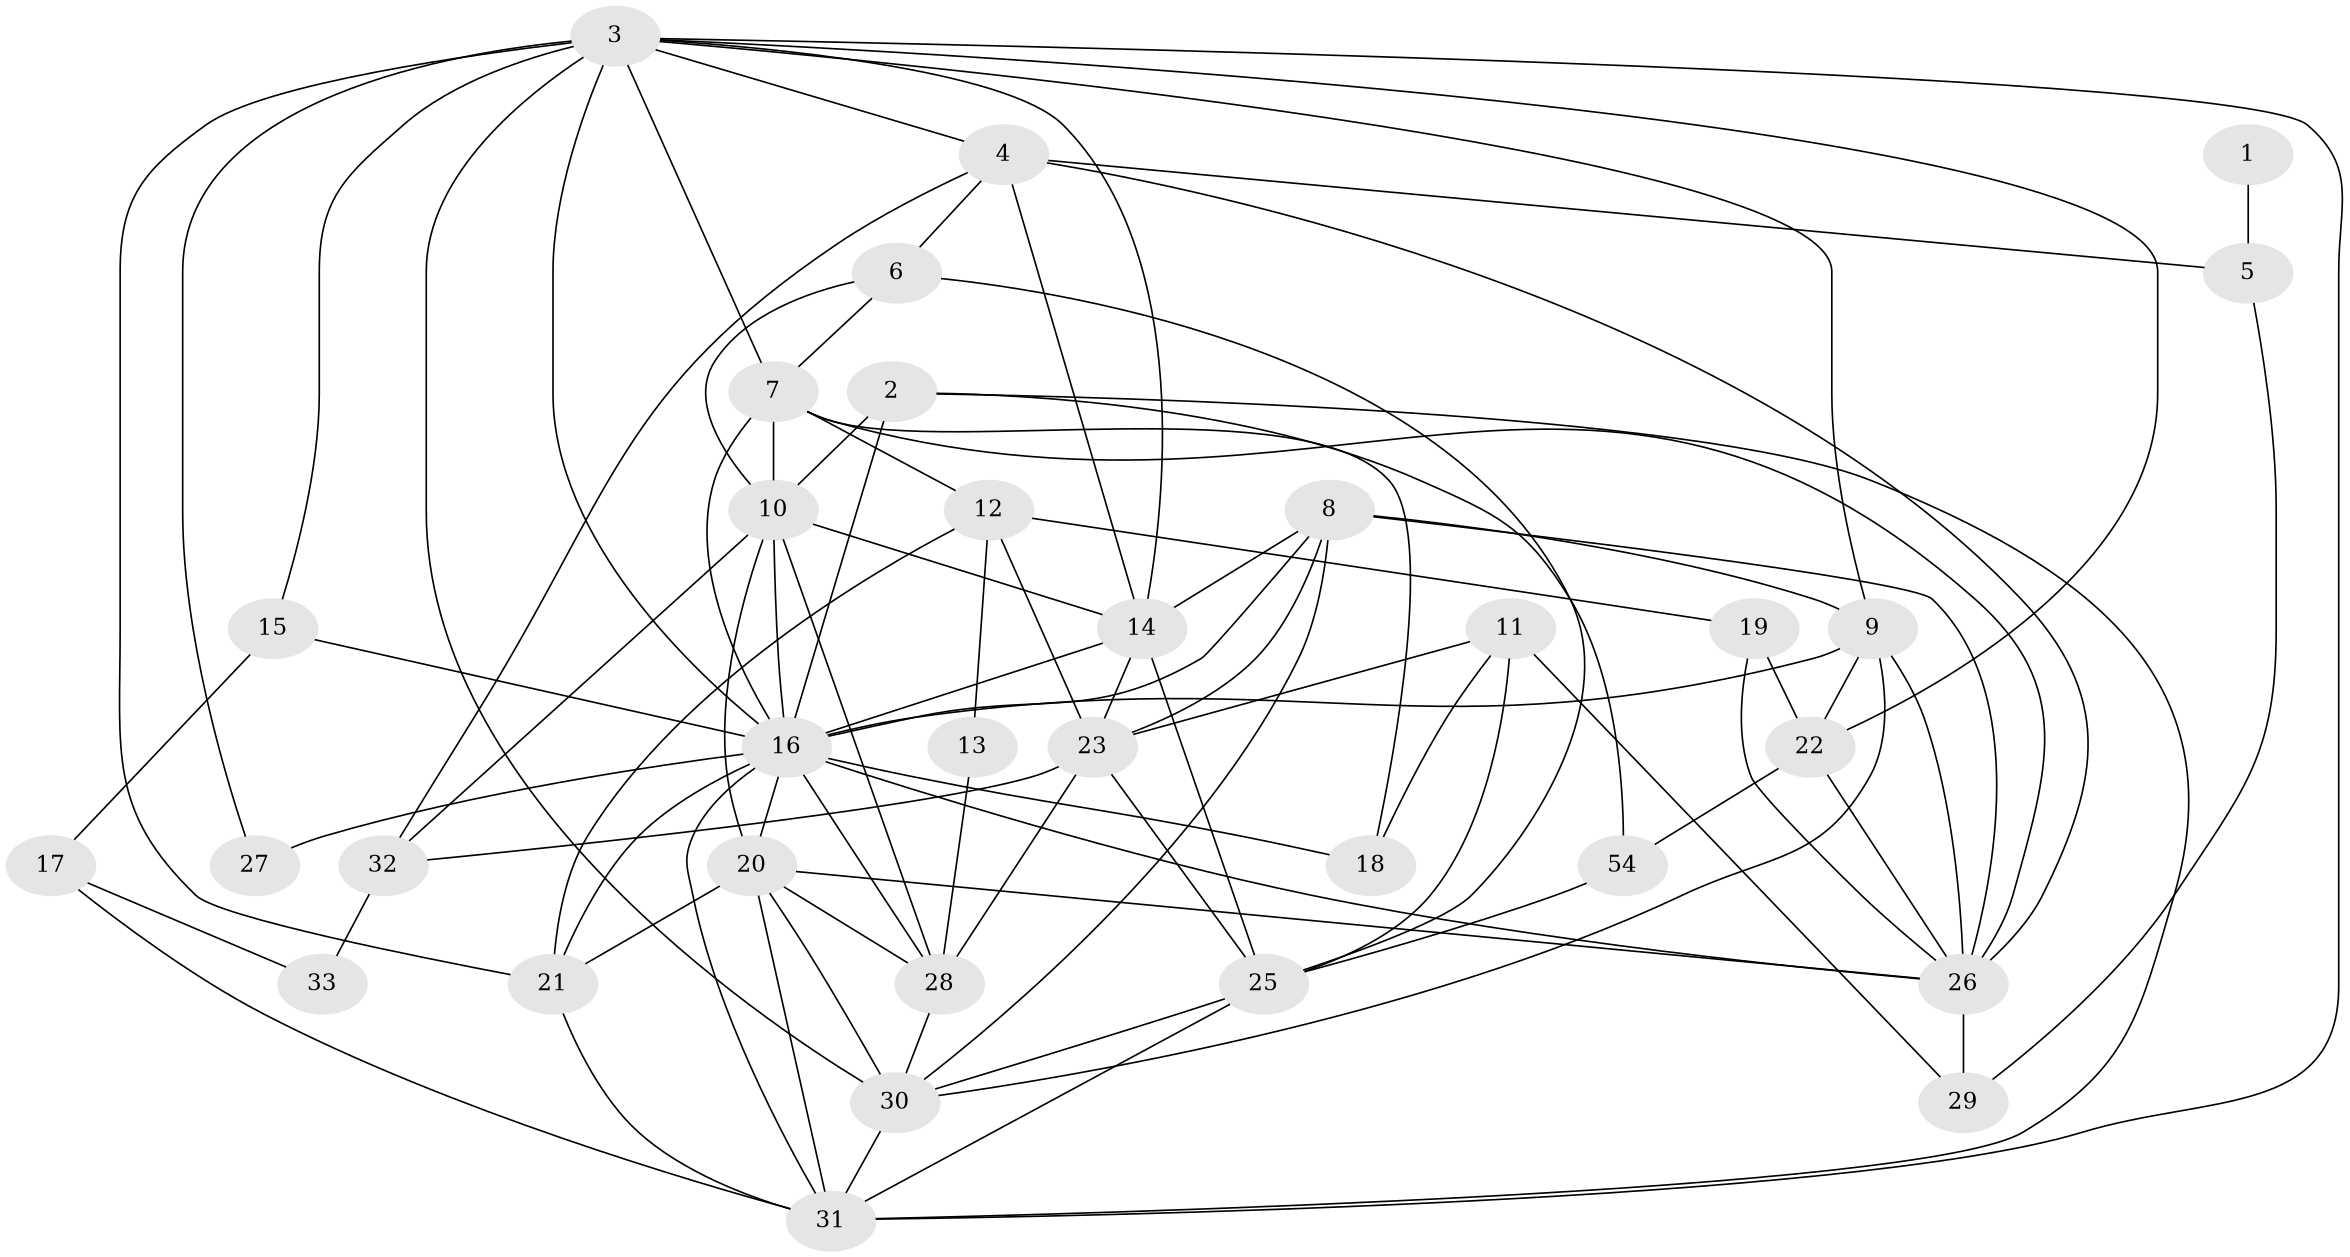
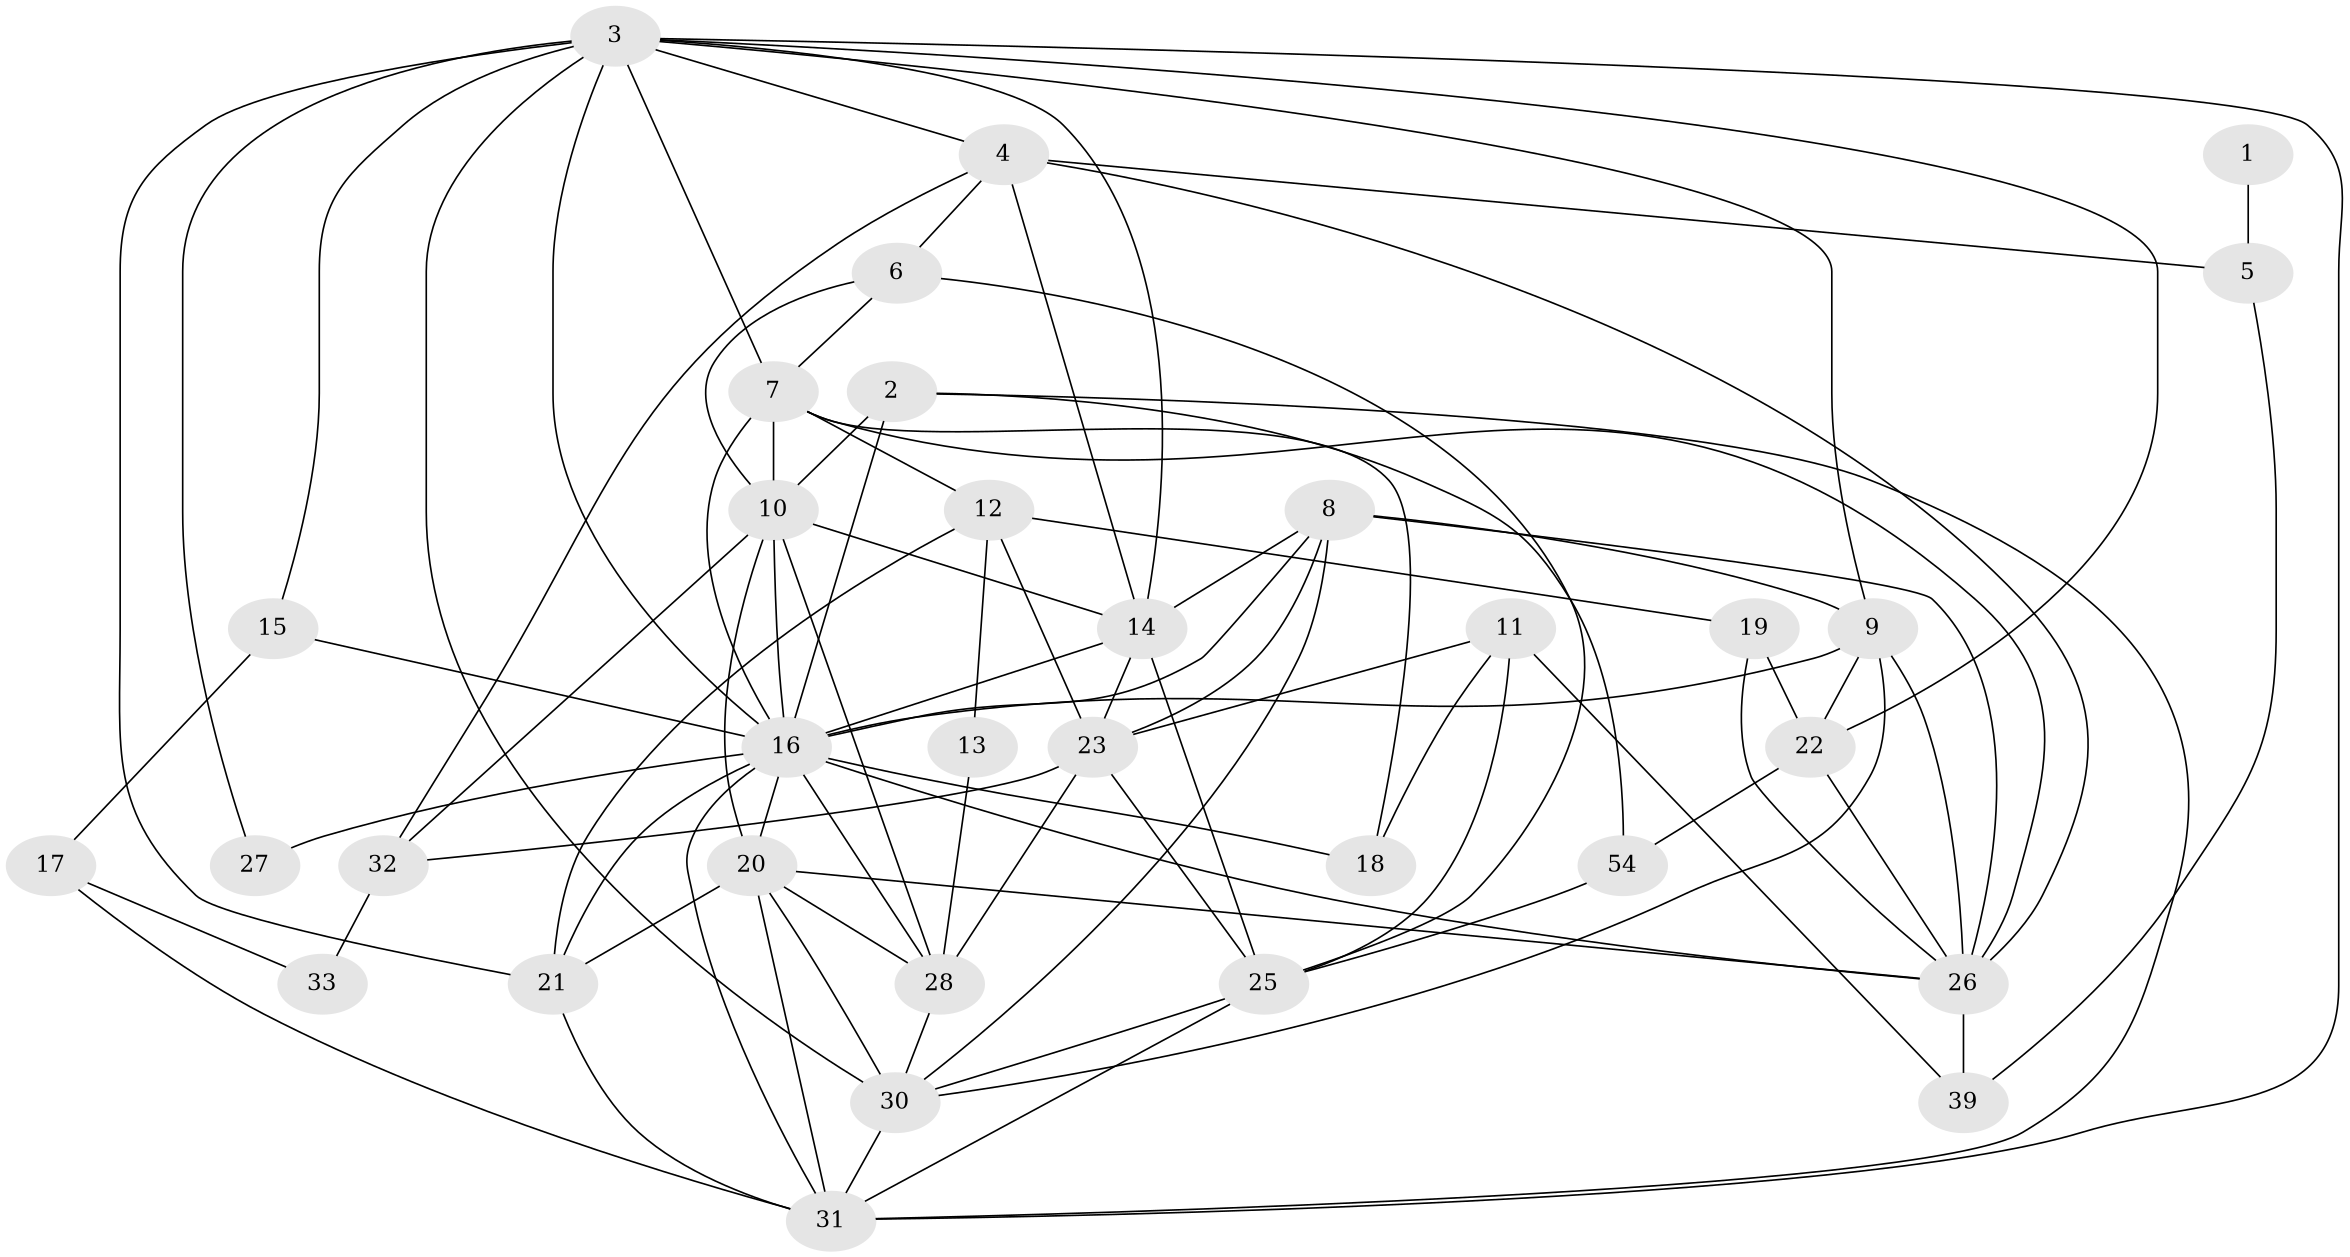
(1963, 1103) -> (1963, 1103)
